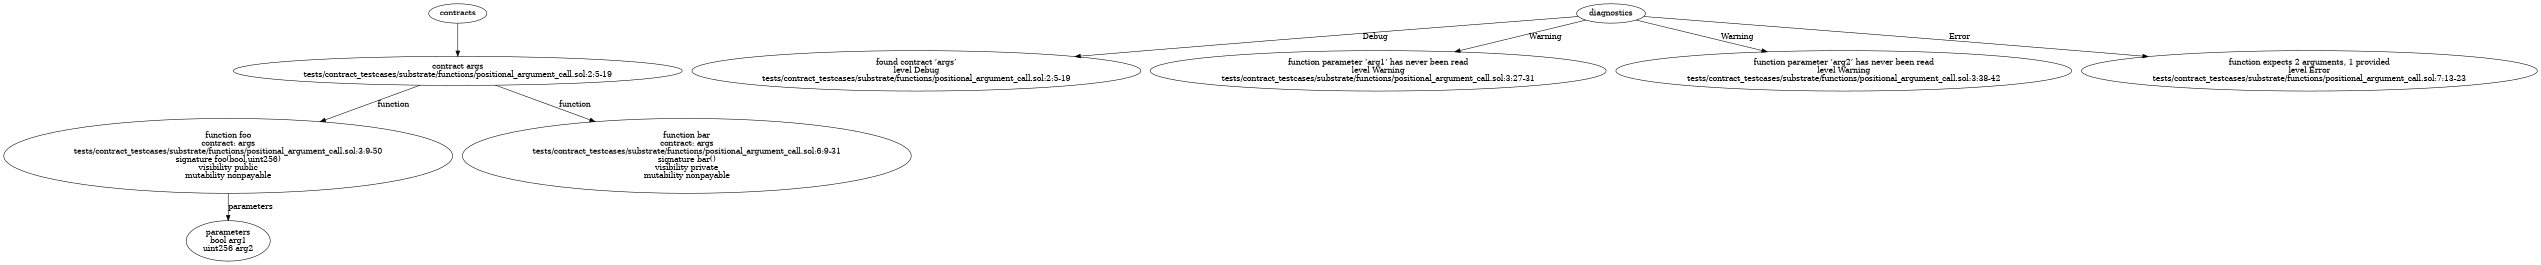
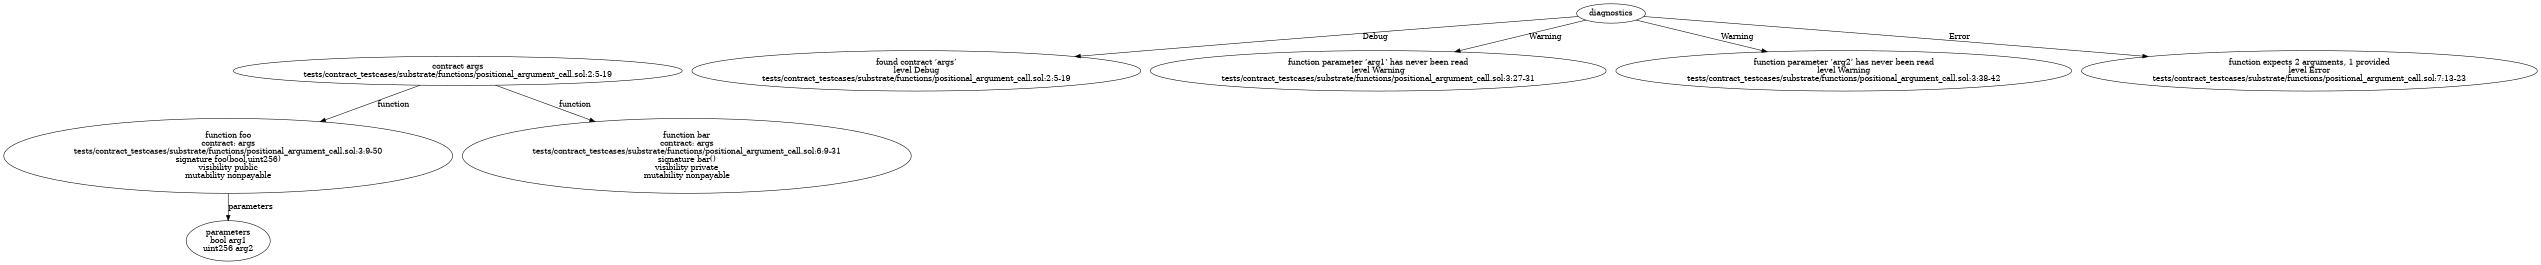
(458, 13) -> none
